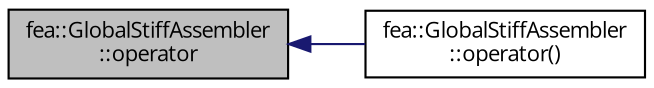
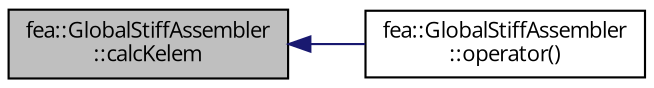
(148, 44) -> (148, 44)
